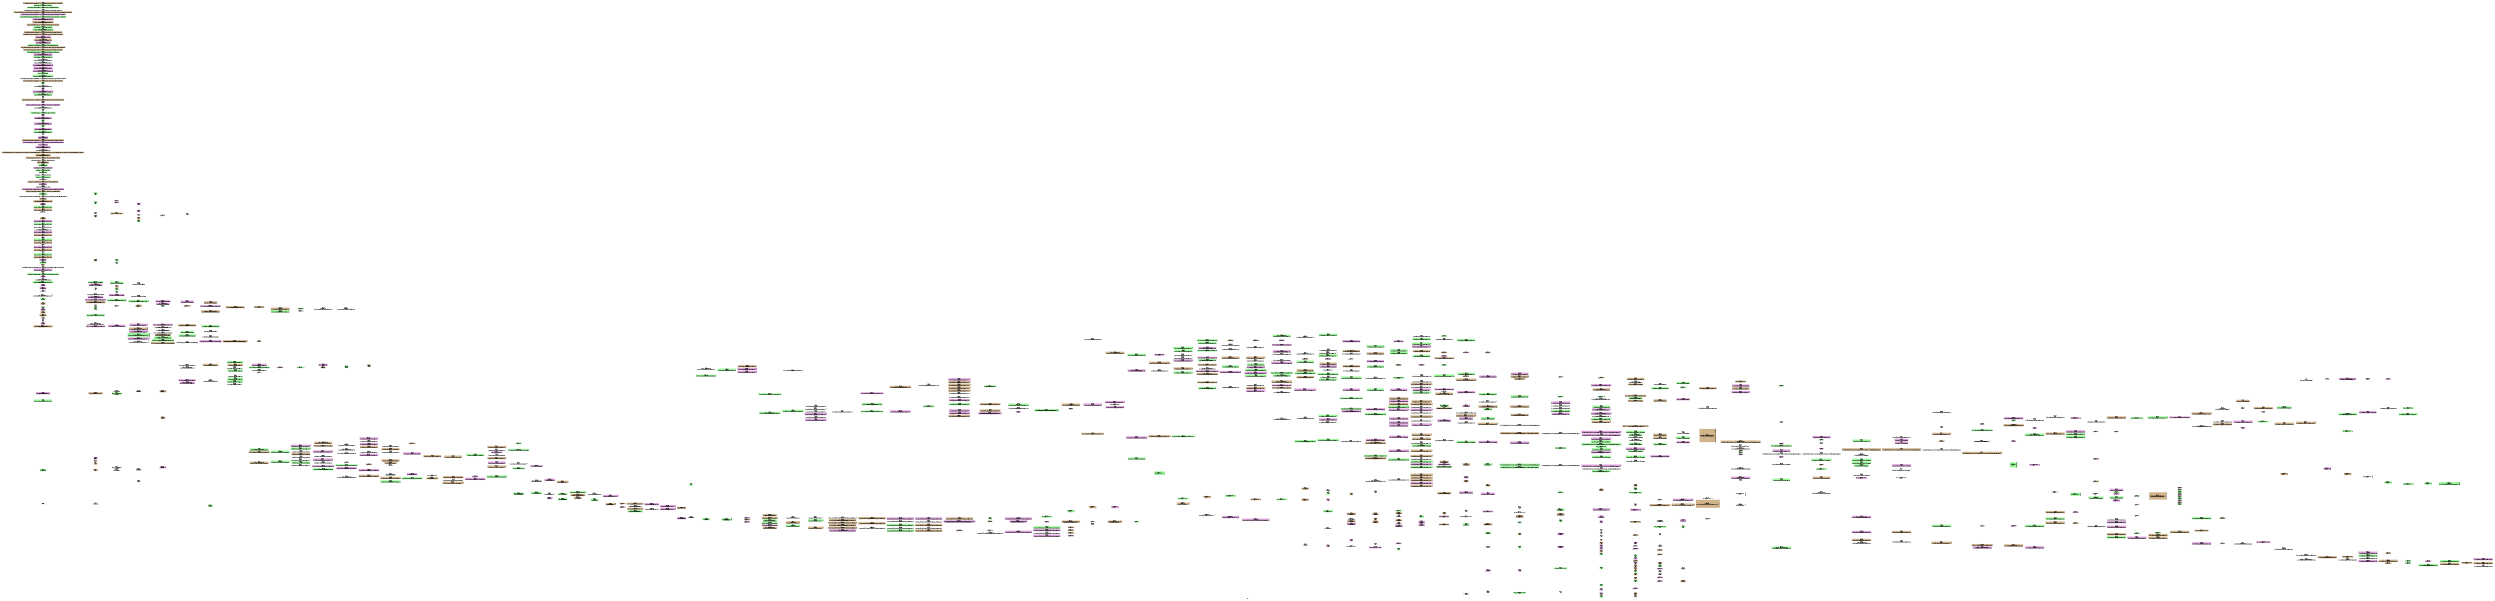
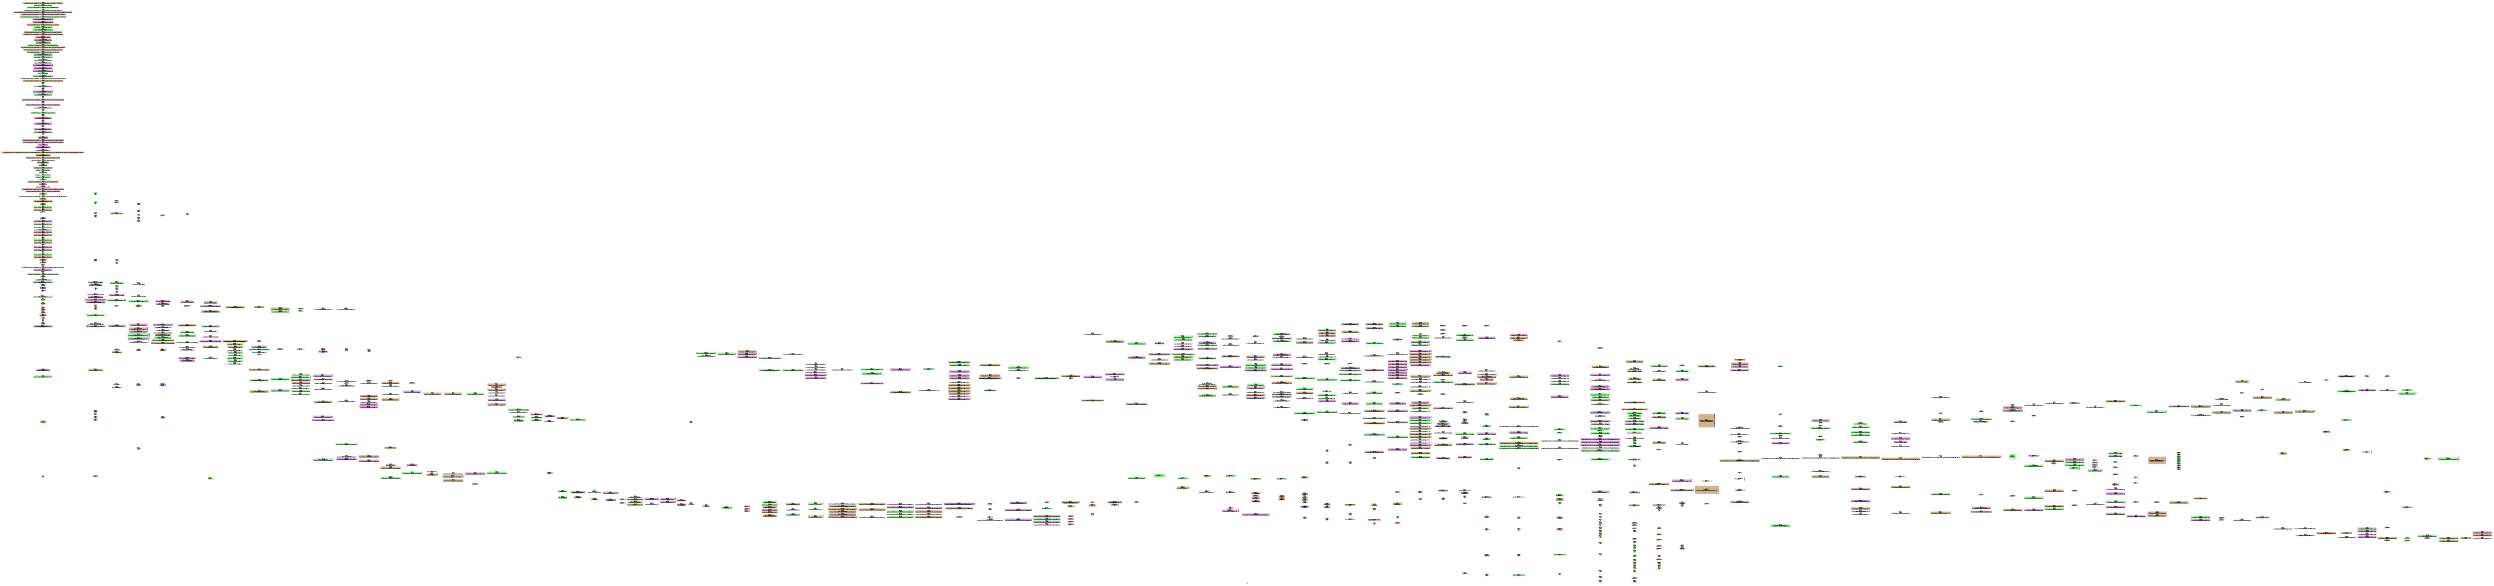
none -> (1420, 499)
